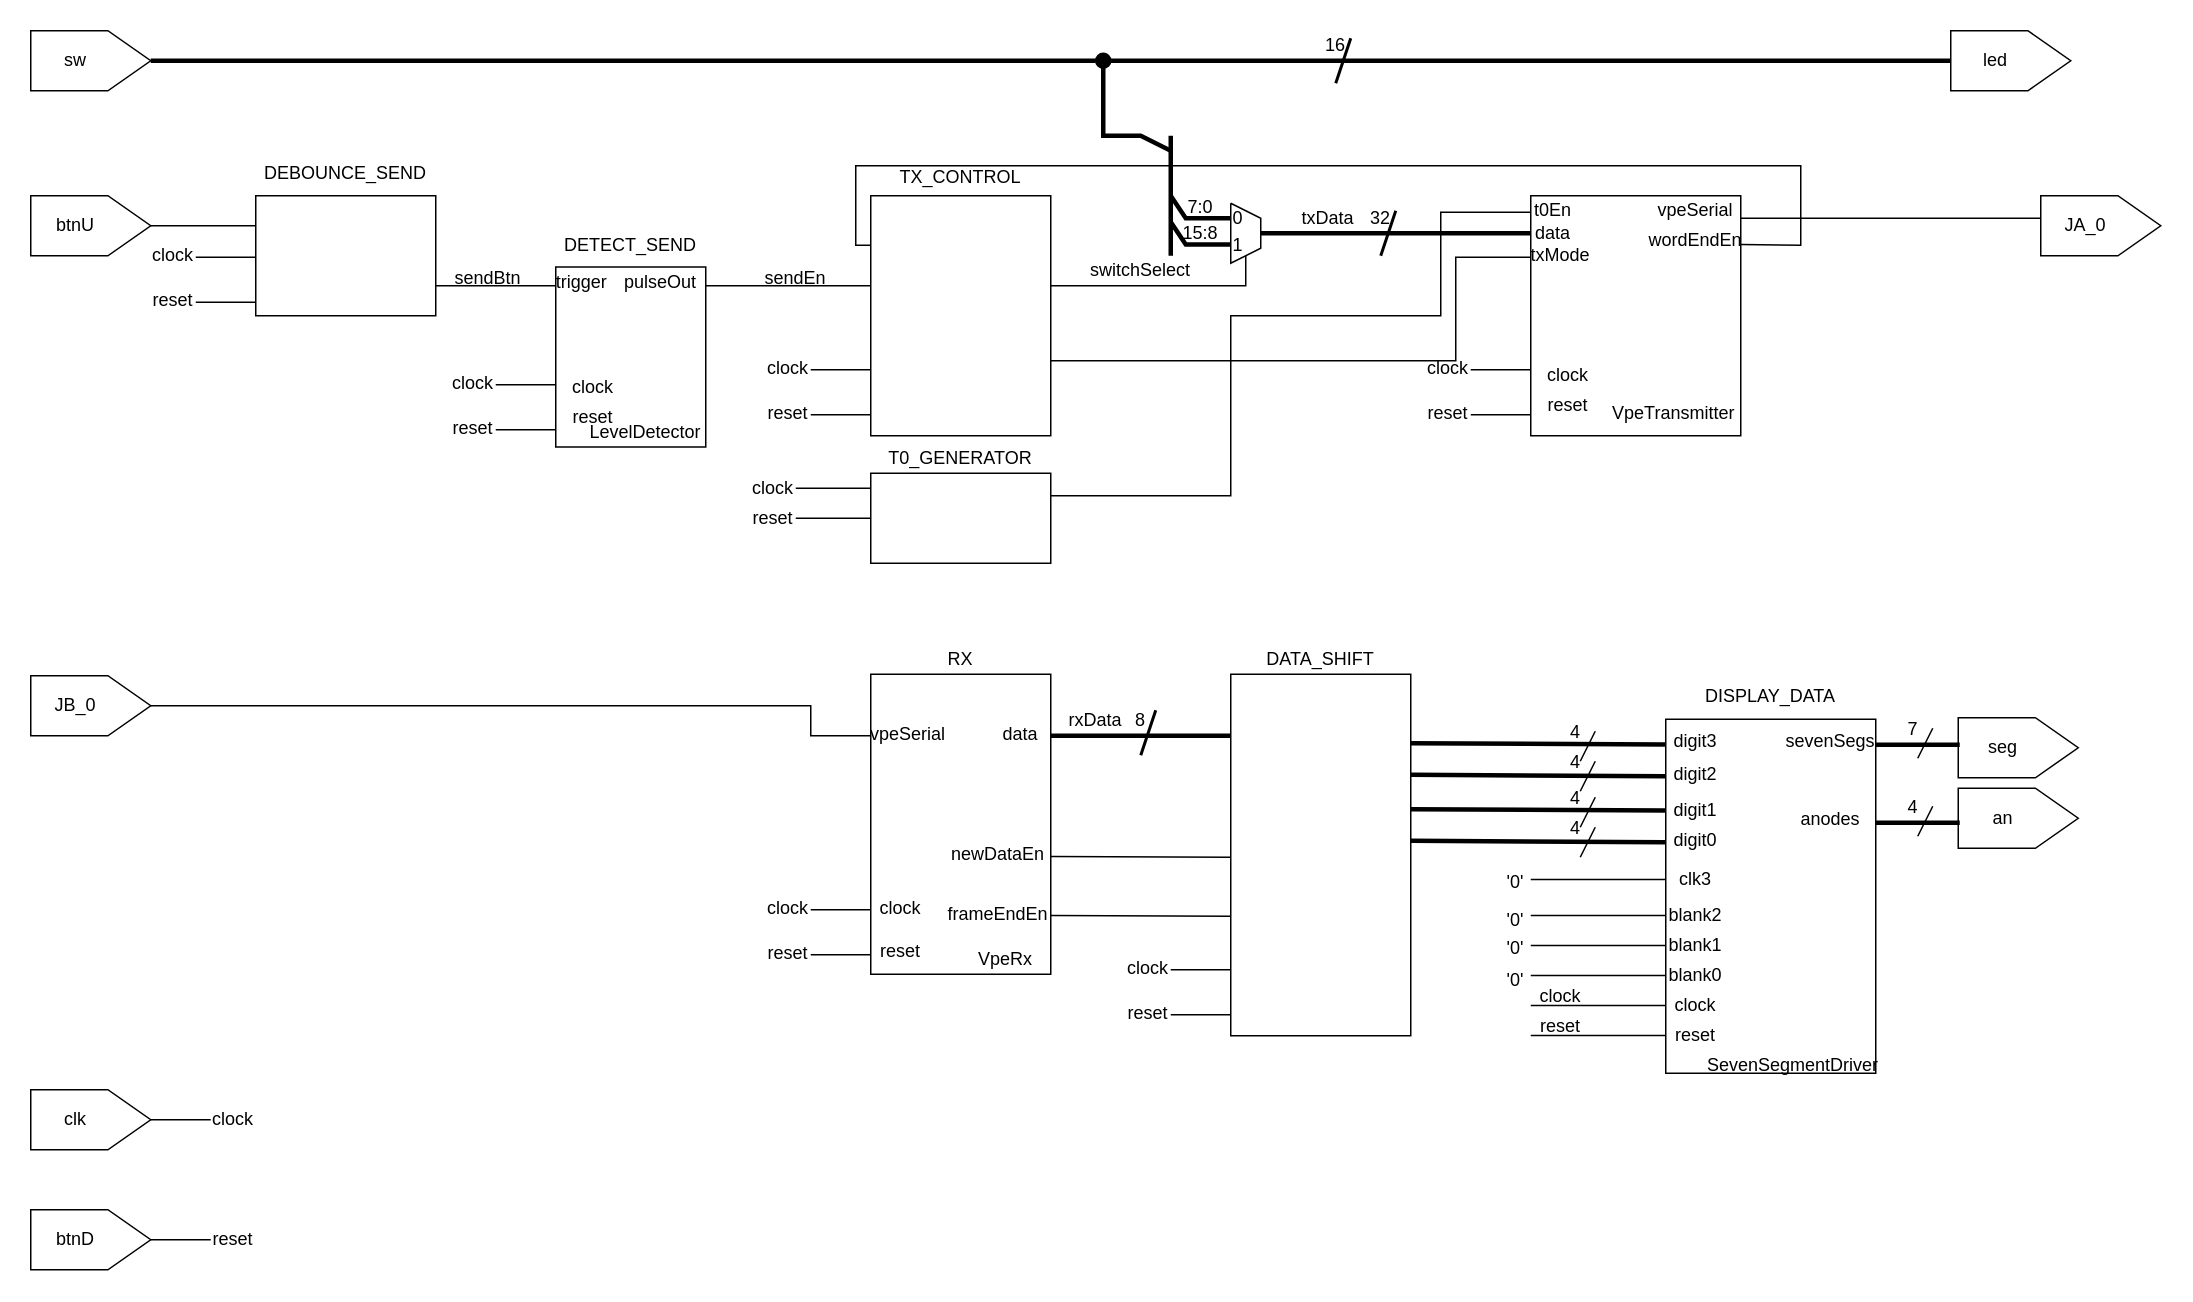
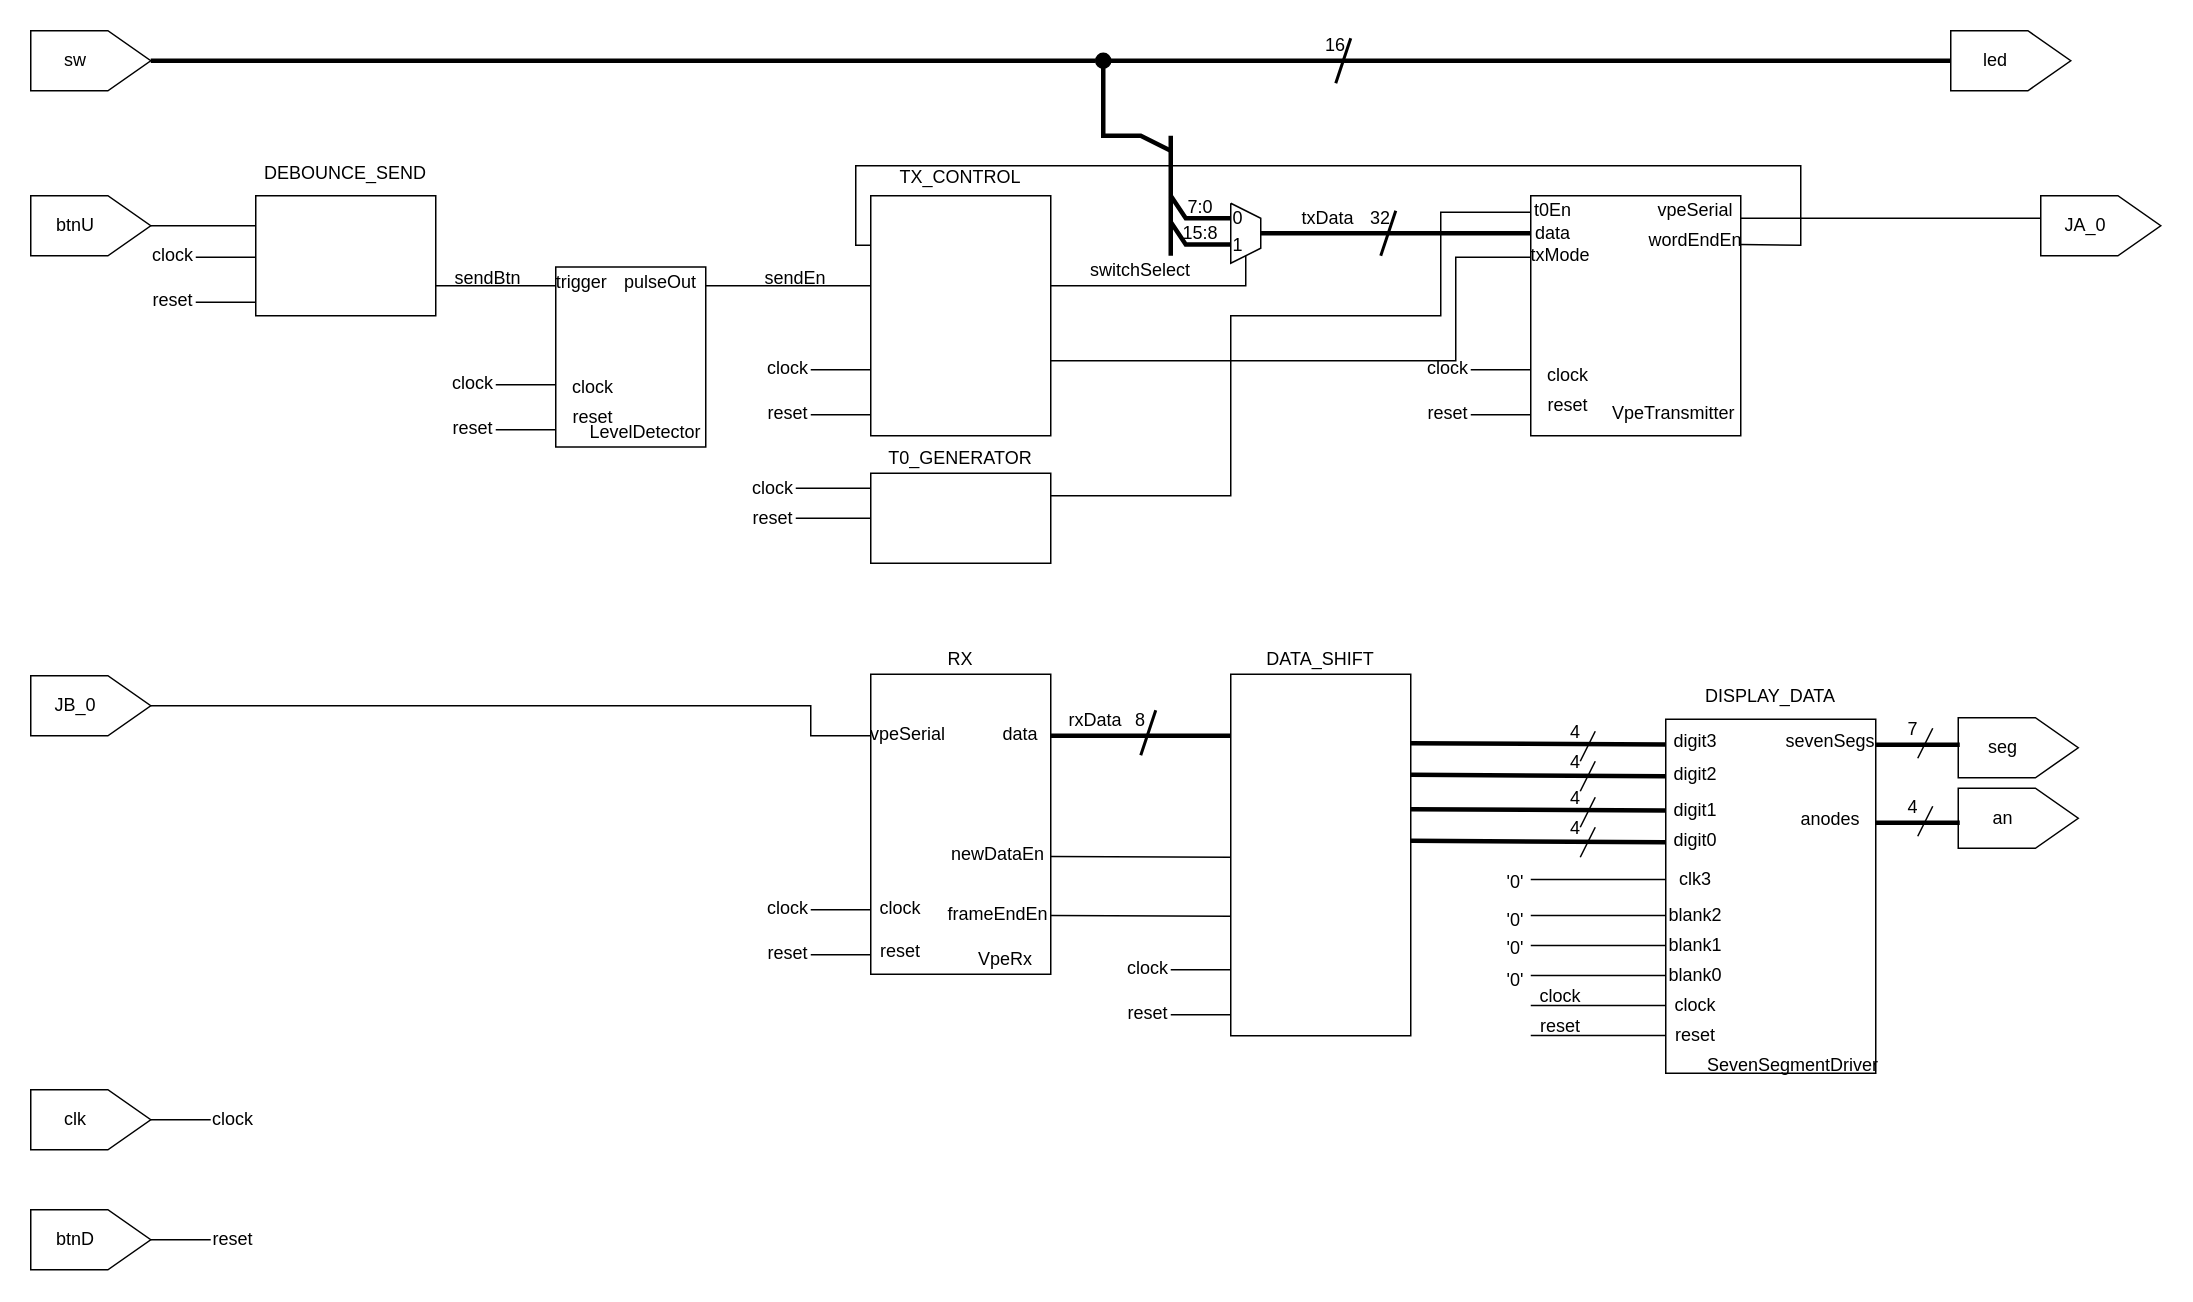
(631, 245) -> none
